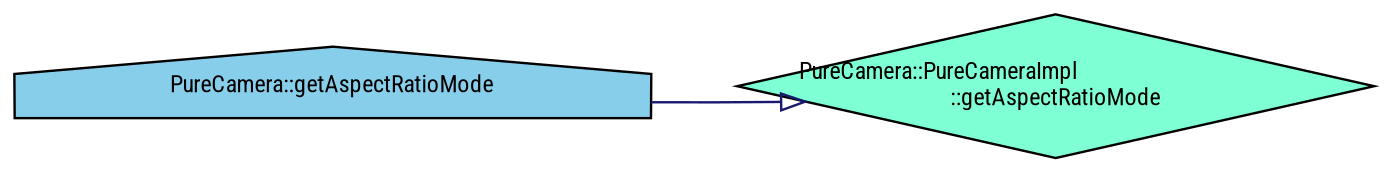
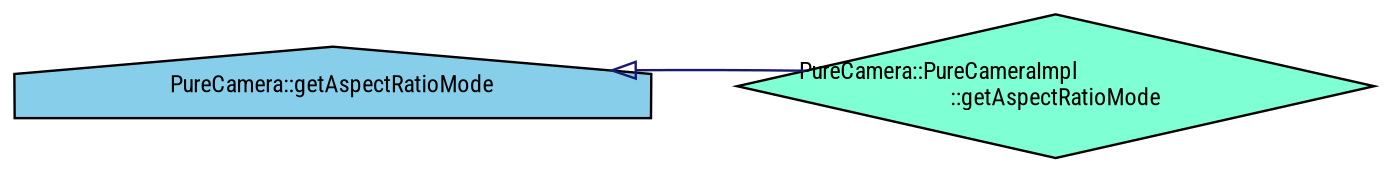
(716, 102) -> (720, 70)
